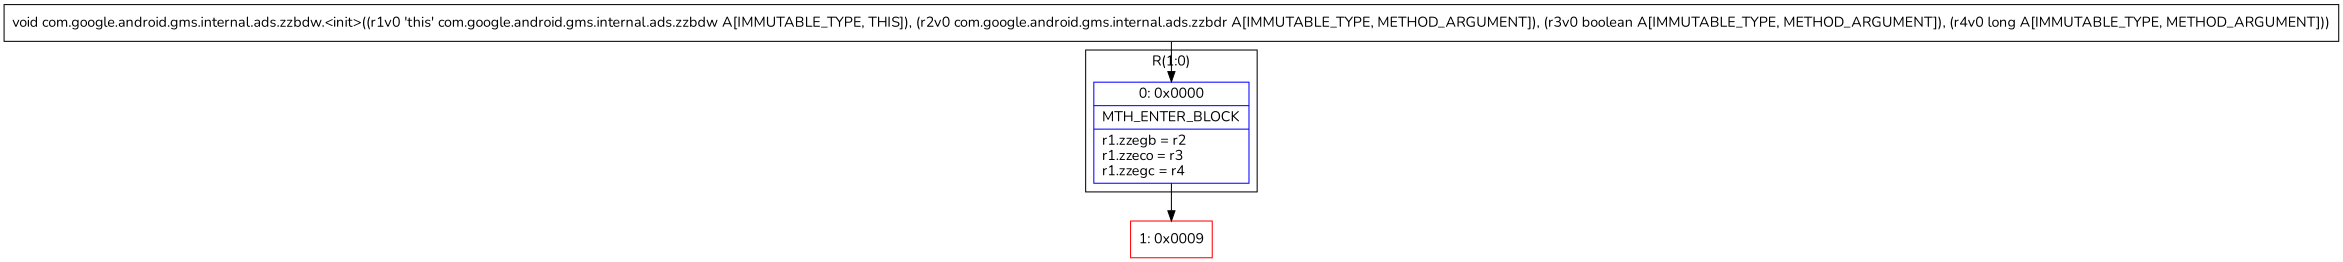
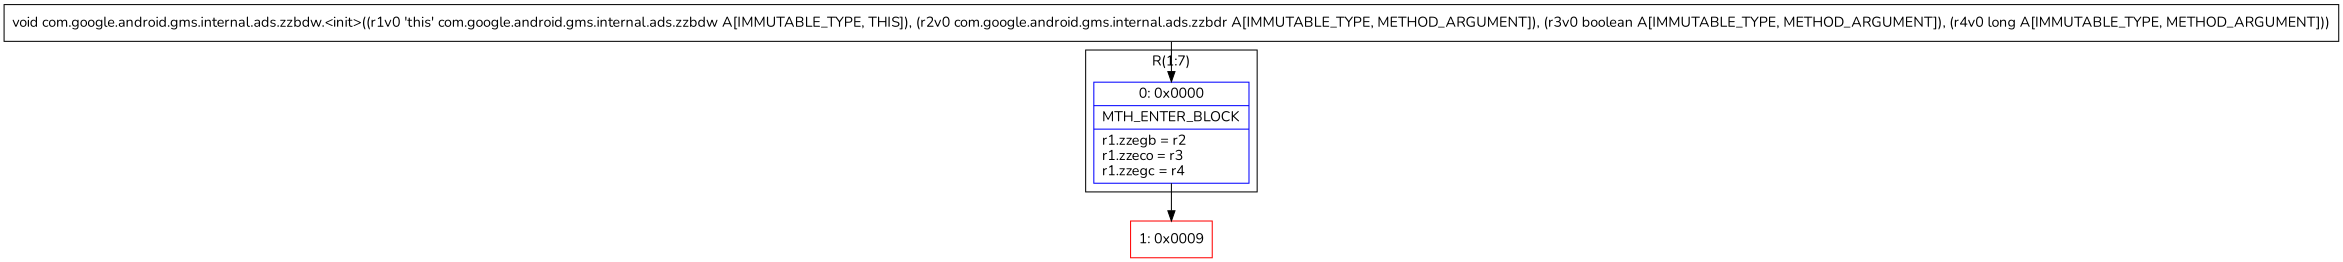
(1171, 62) -> (1171, 62)
